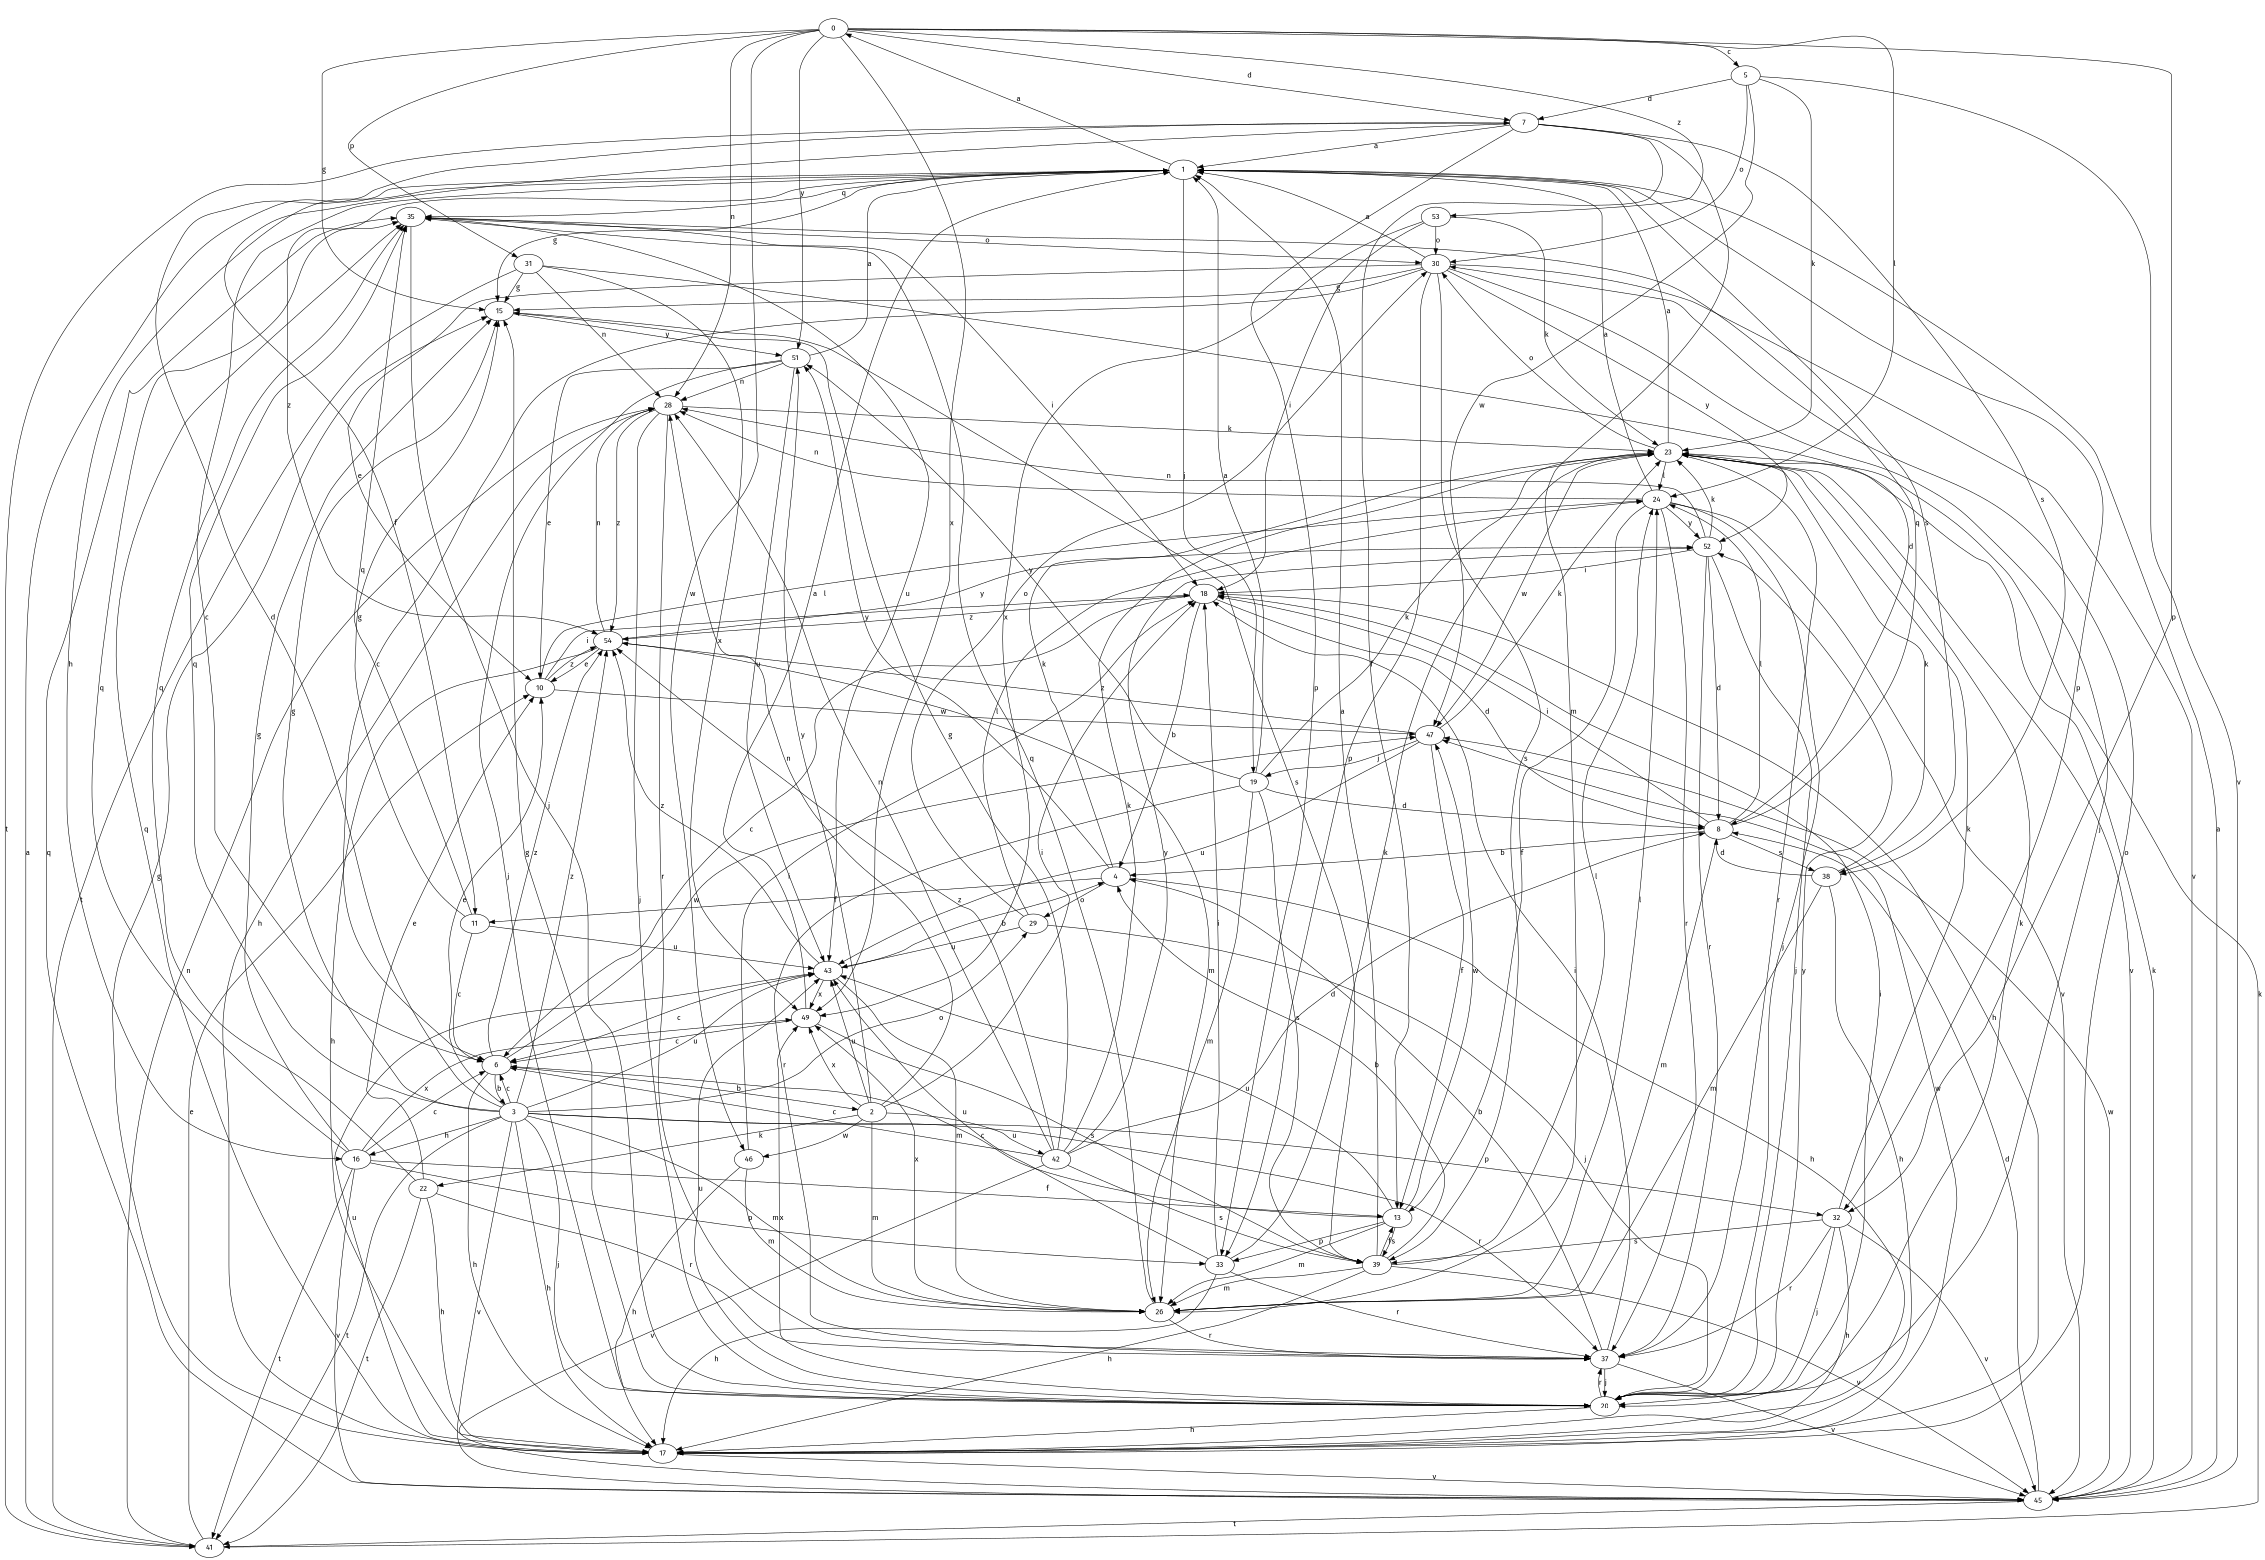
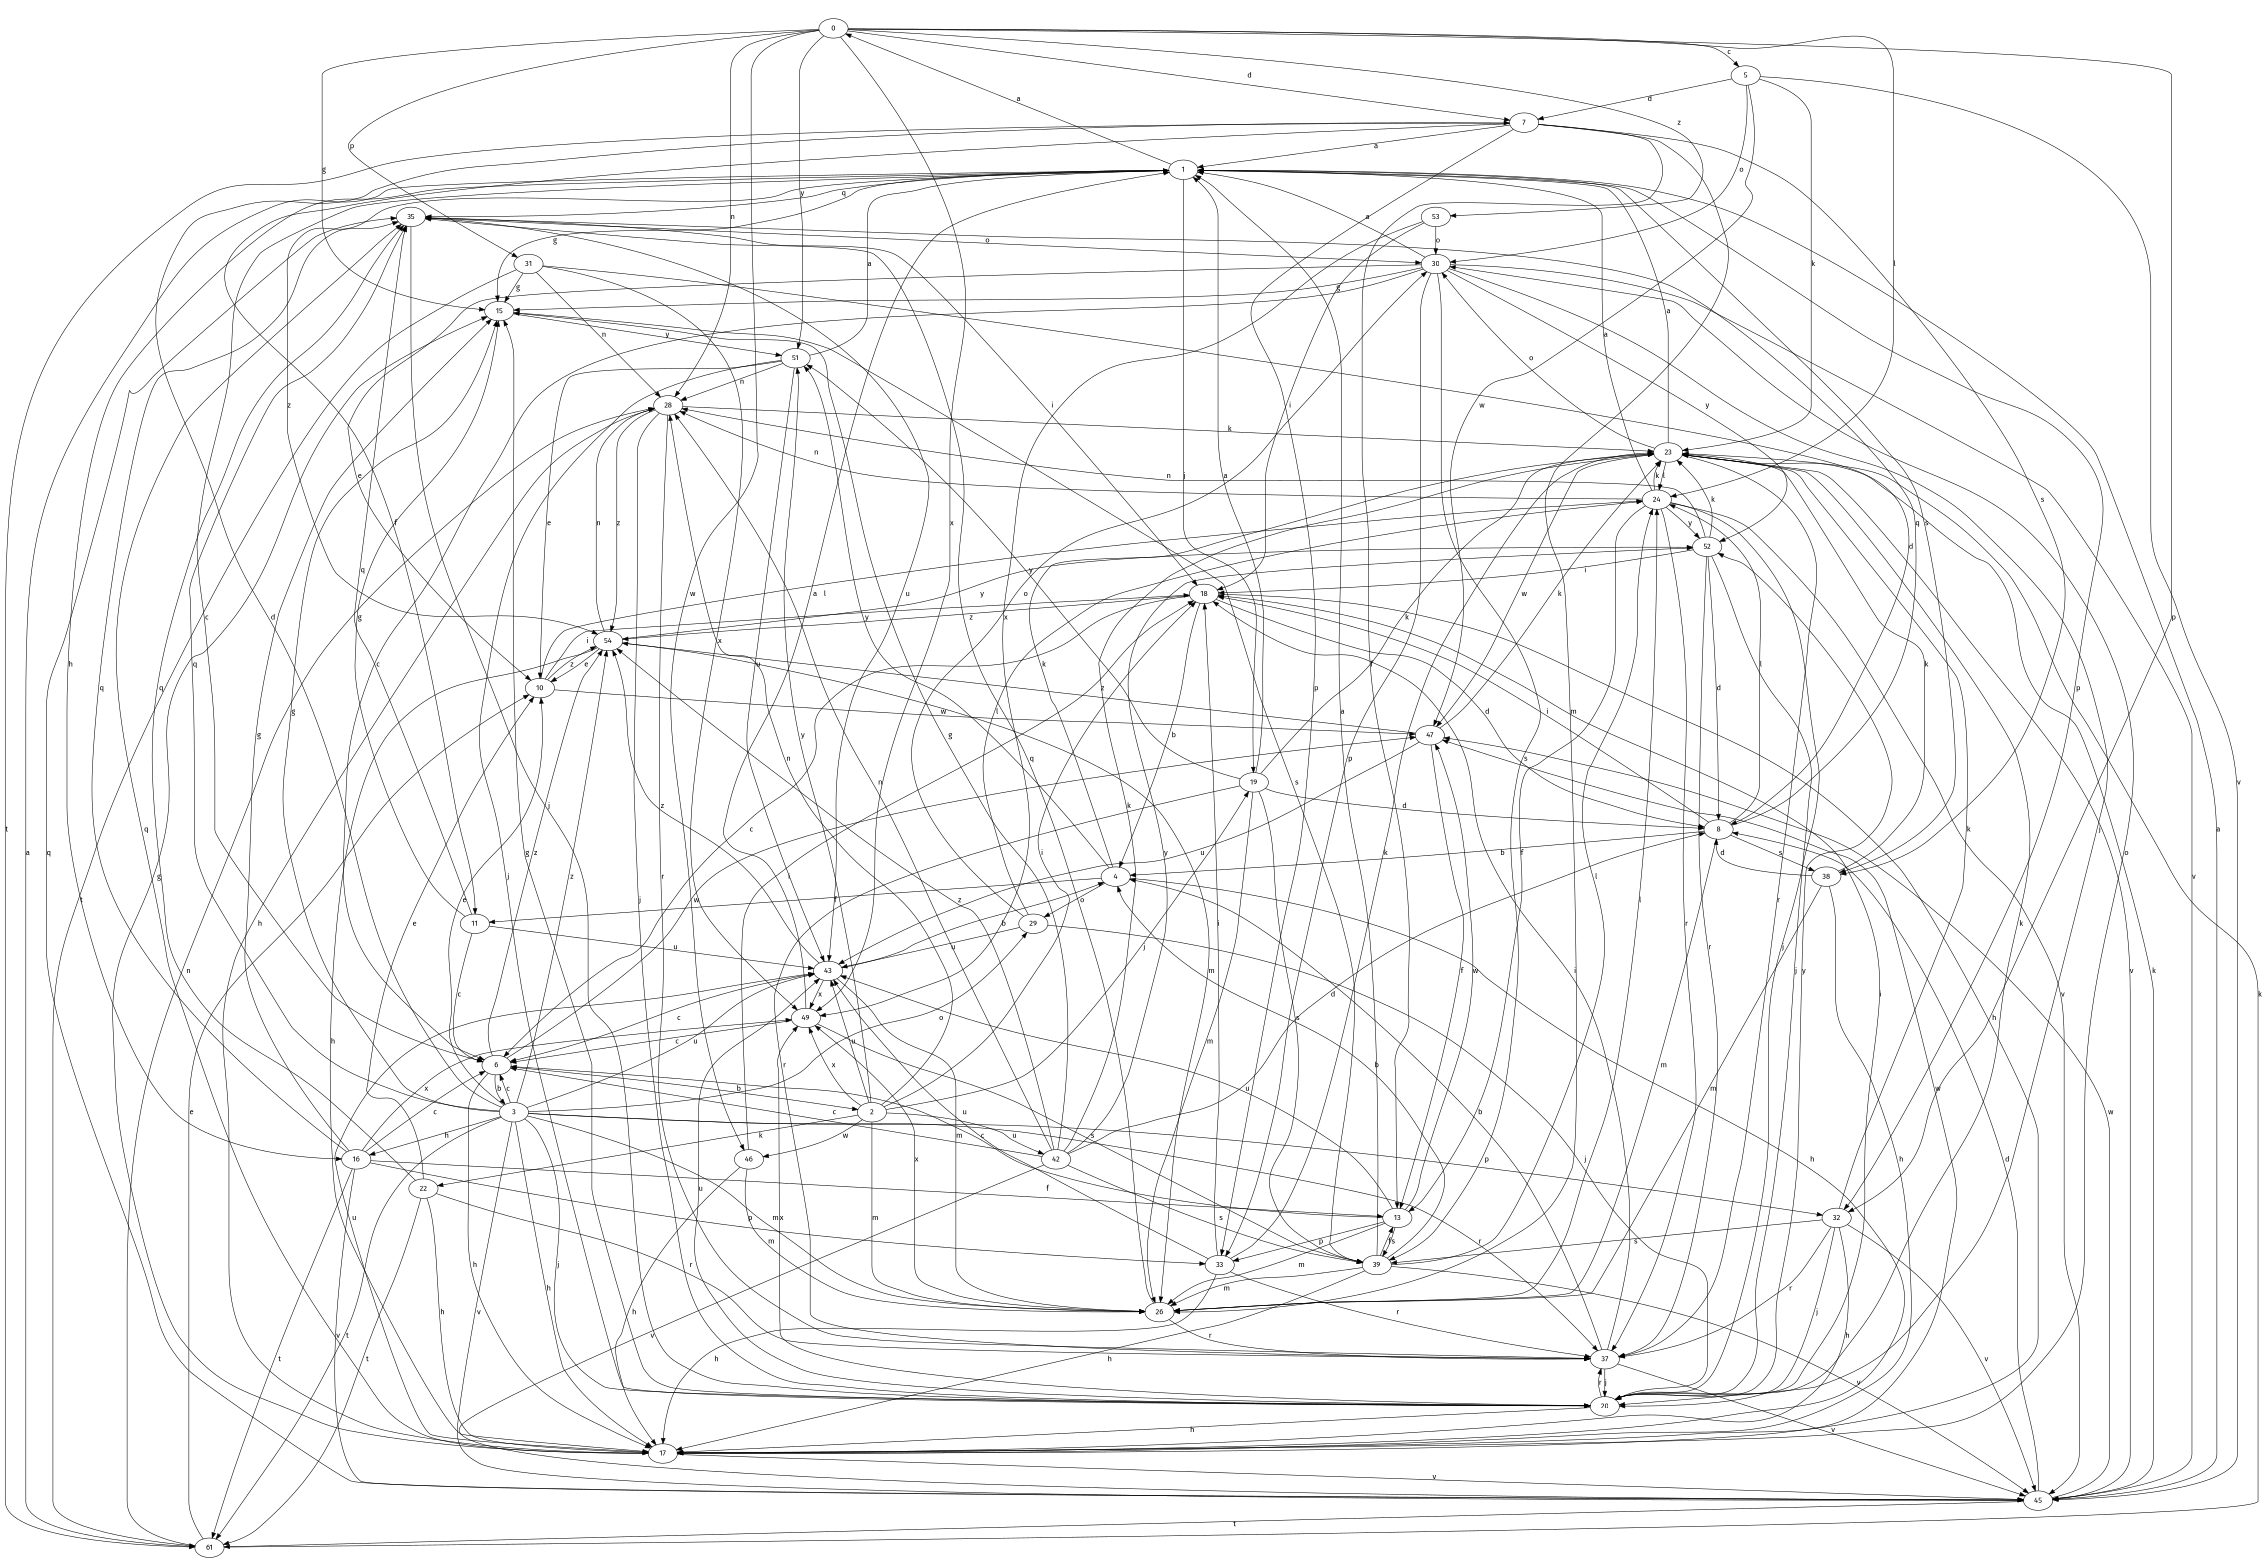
(1545, 311) -> (1654, 477)
(1349, 764) -> (1100, 1000)
(209, 1548) -> (209, 1548)
